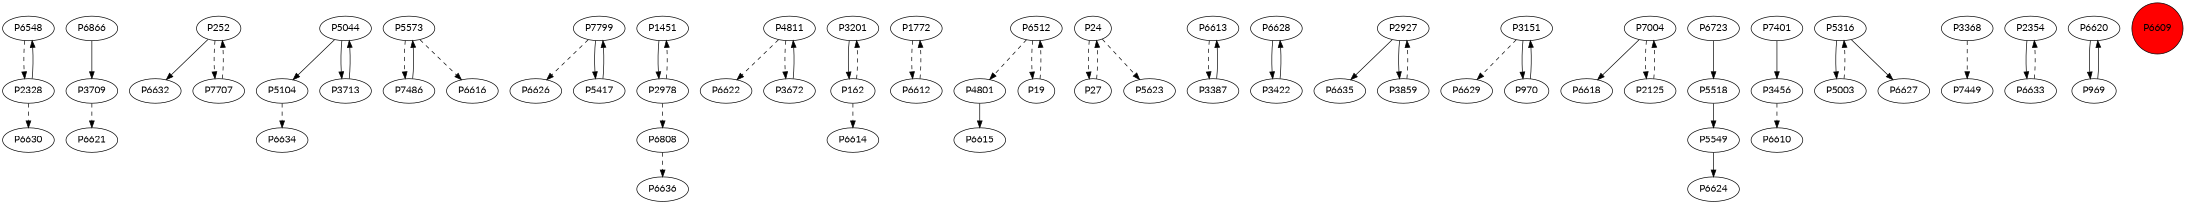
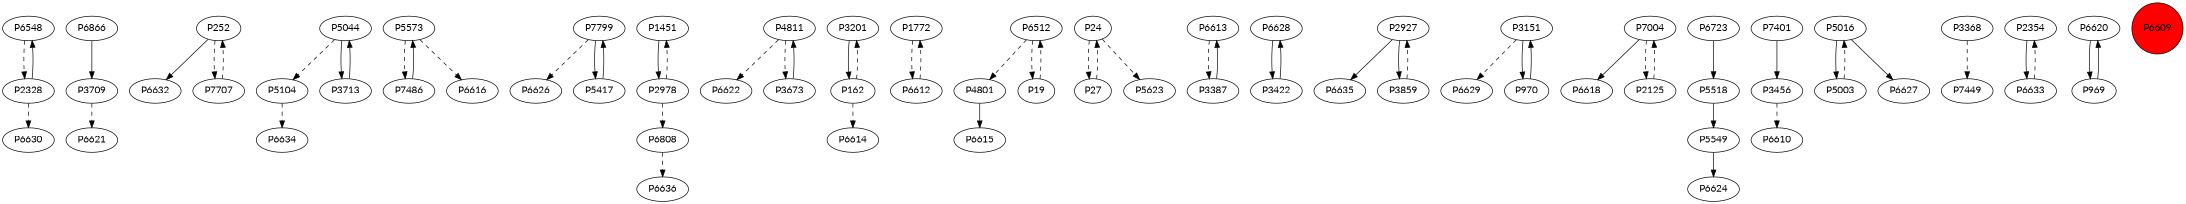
(1840, 28) -> (1840, 28)
(316, 57) -> (316, 57)
(789, 91) -> (789, 91)
